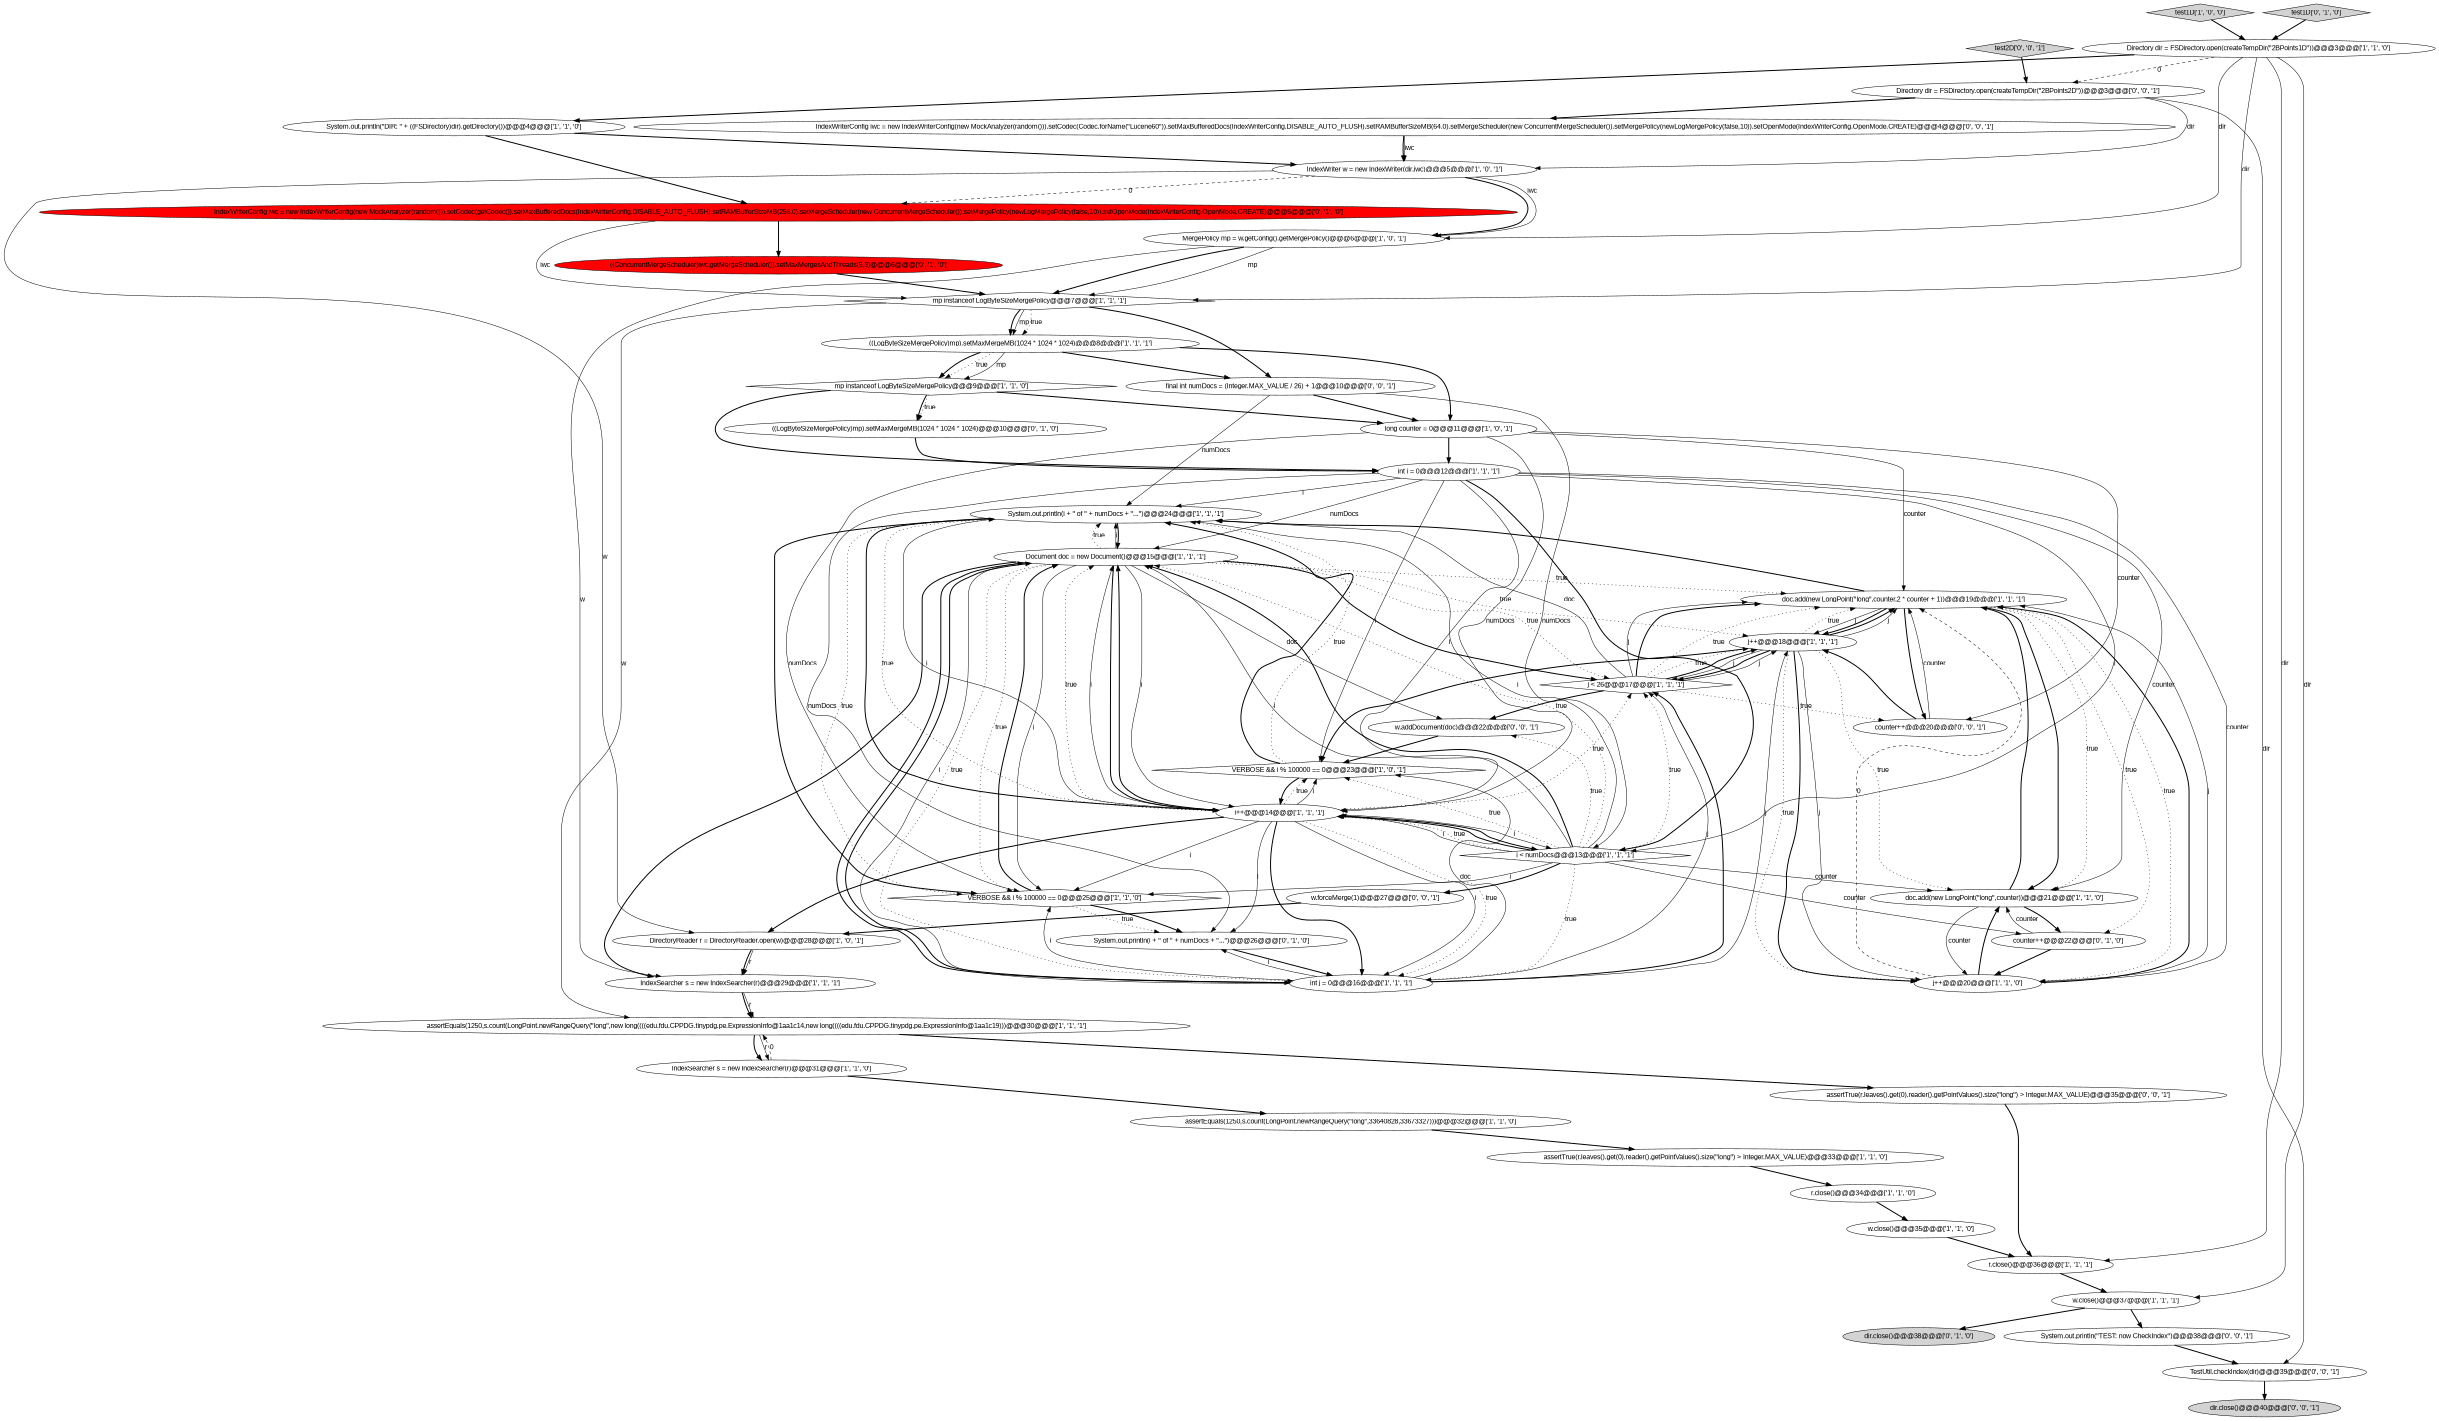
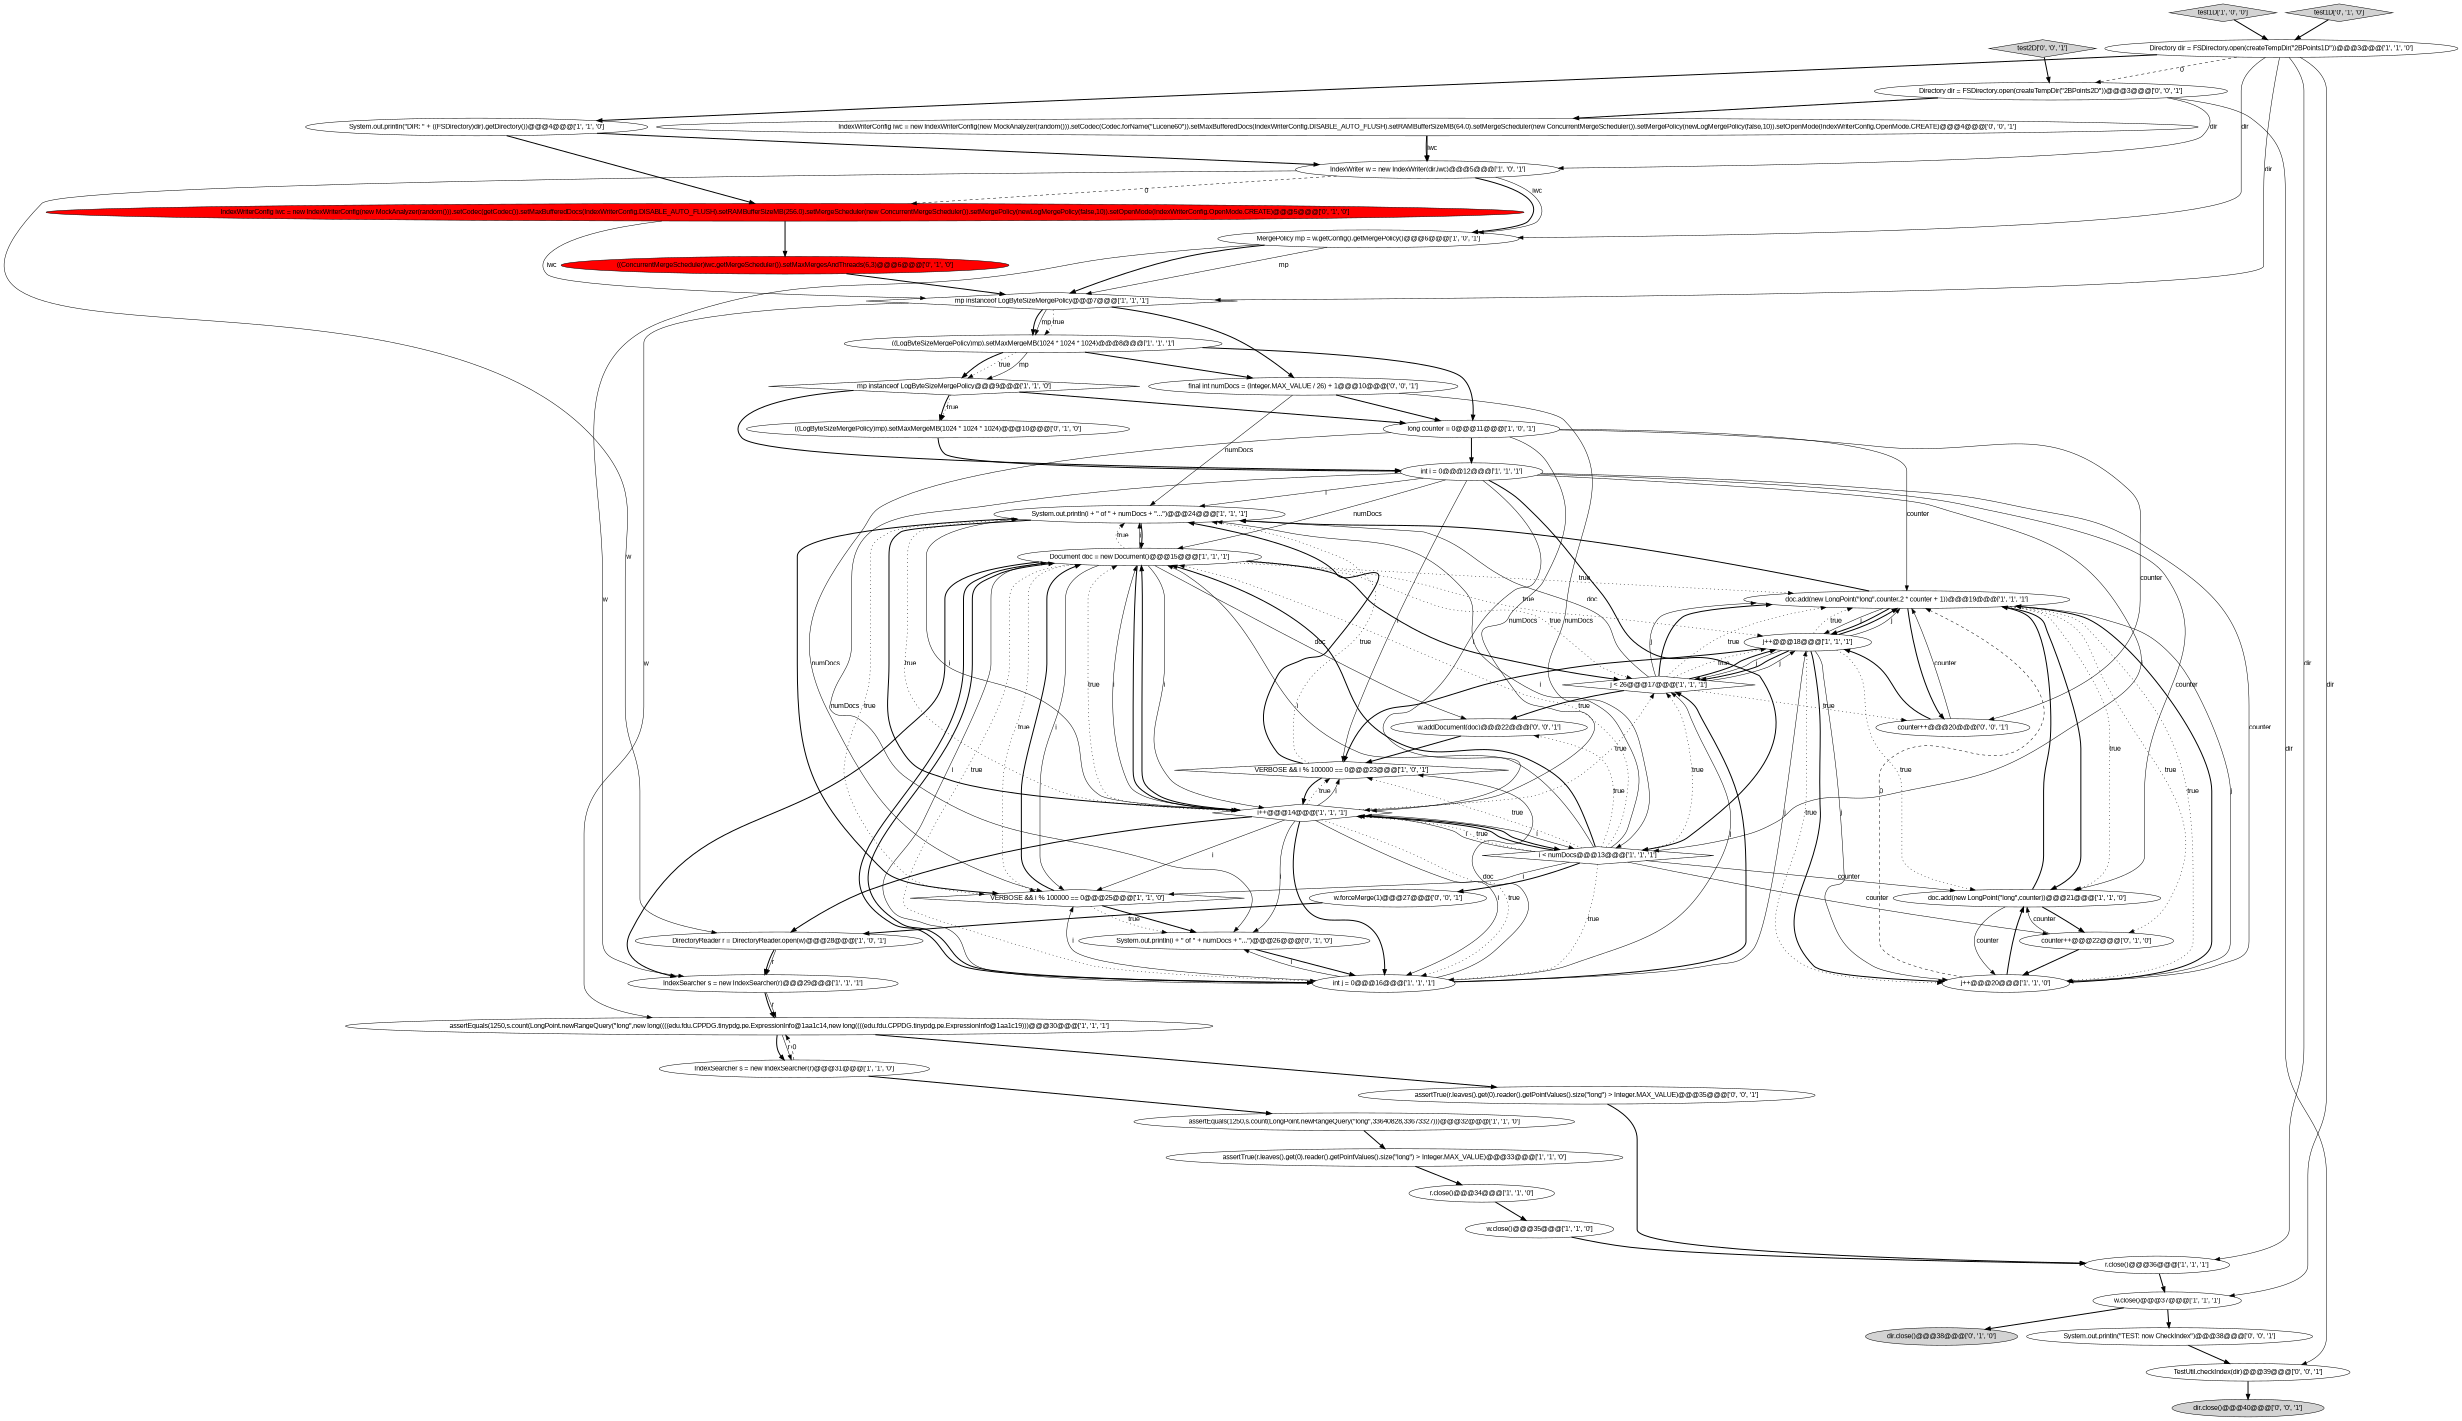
(1280, 813) -> (1302, 813)
